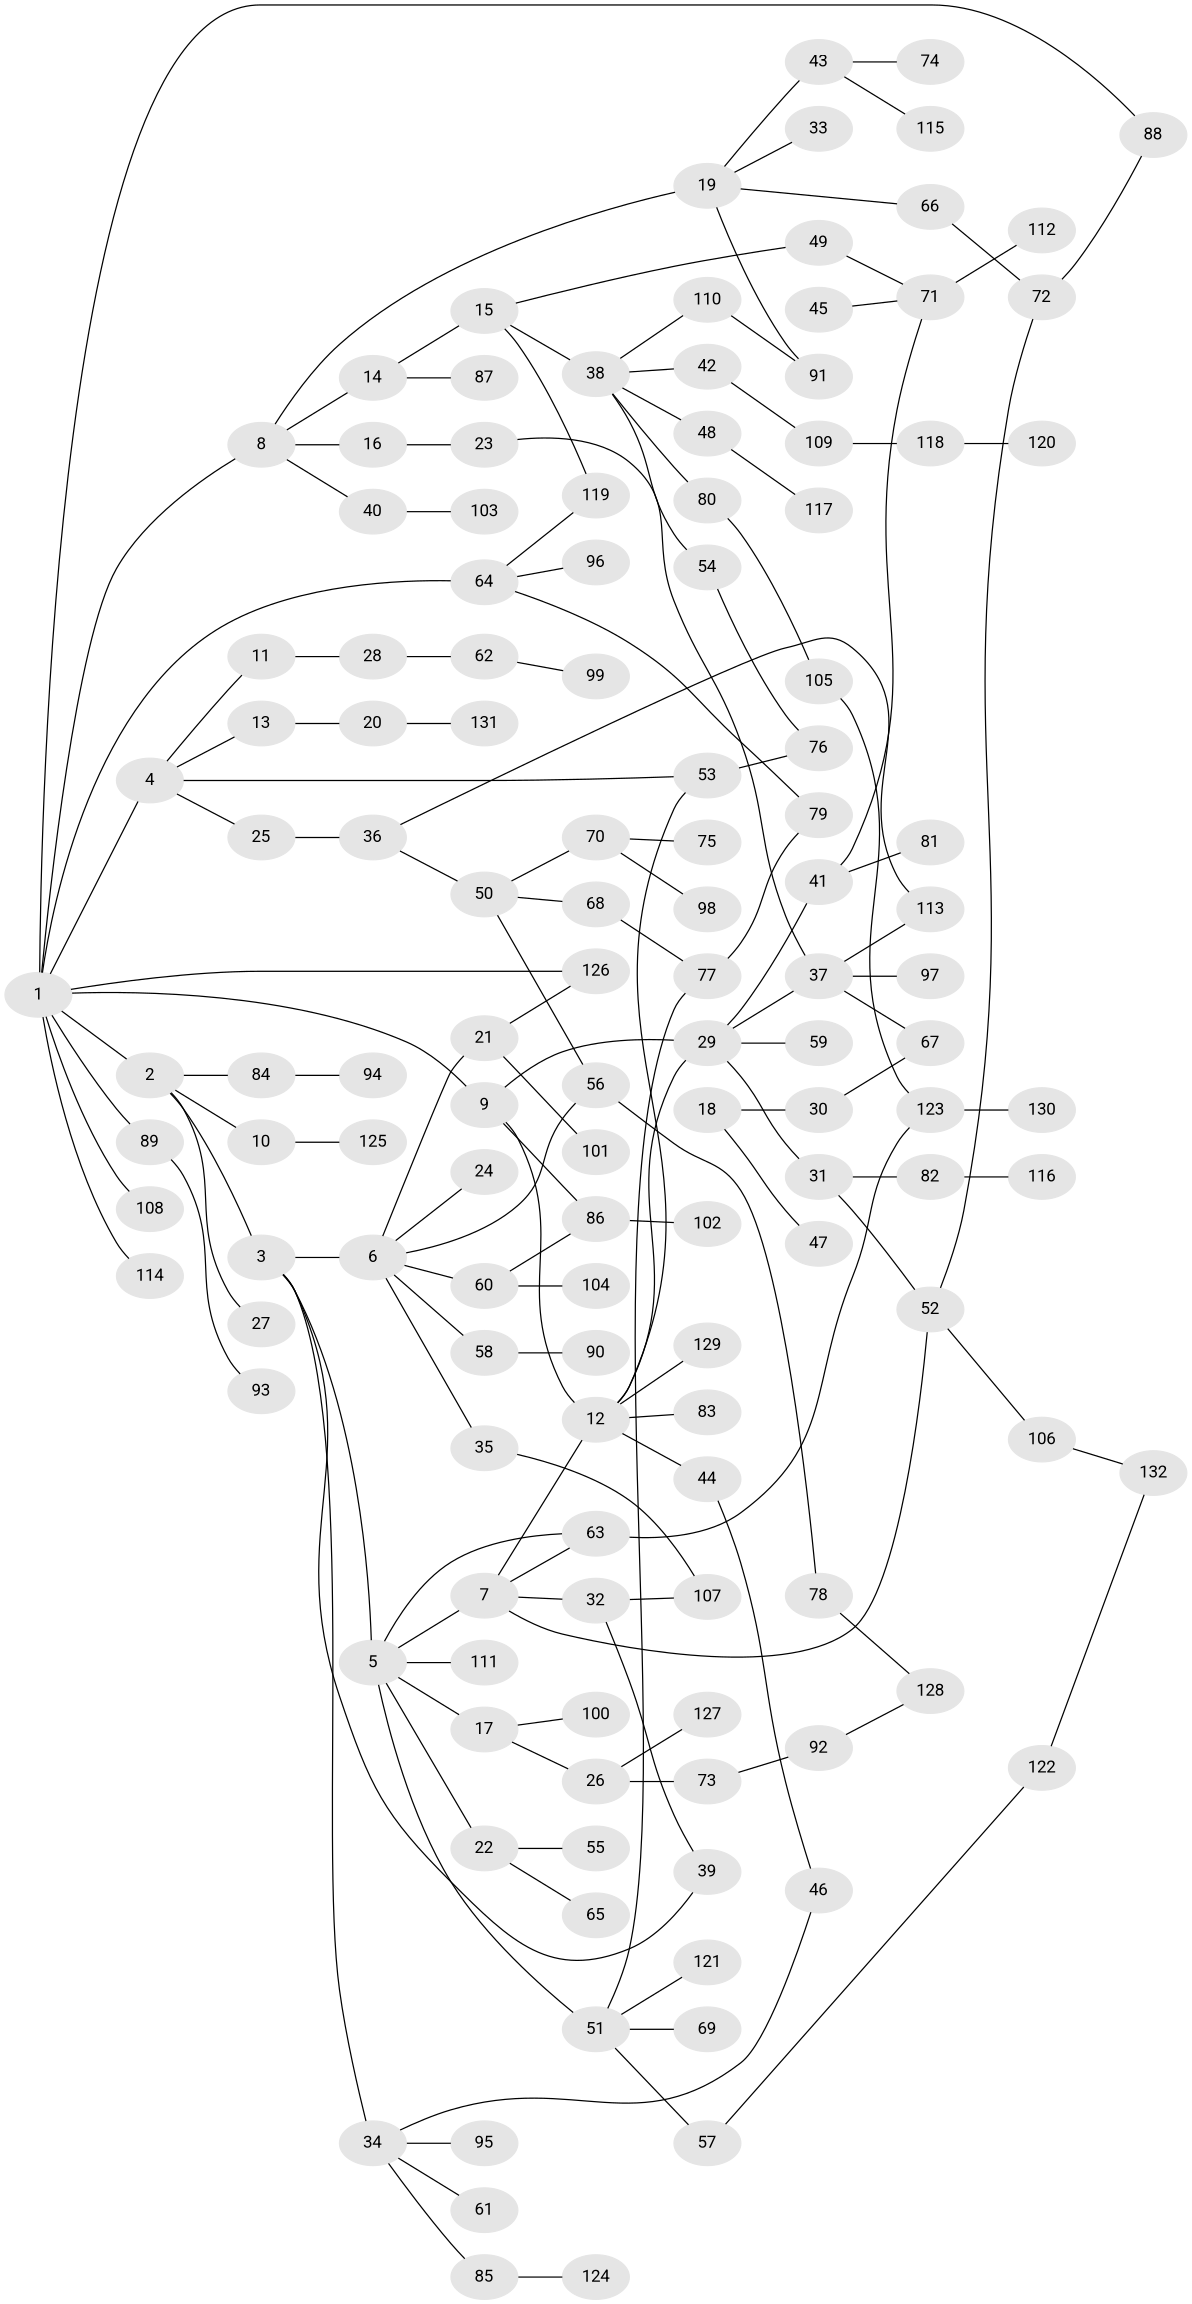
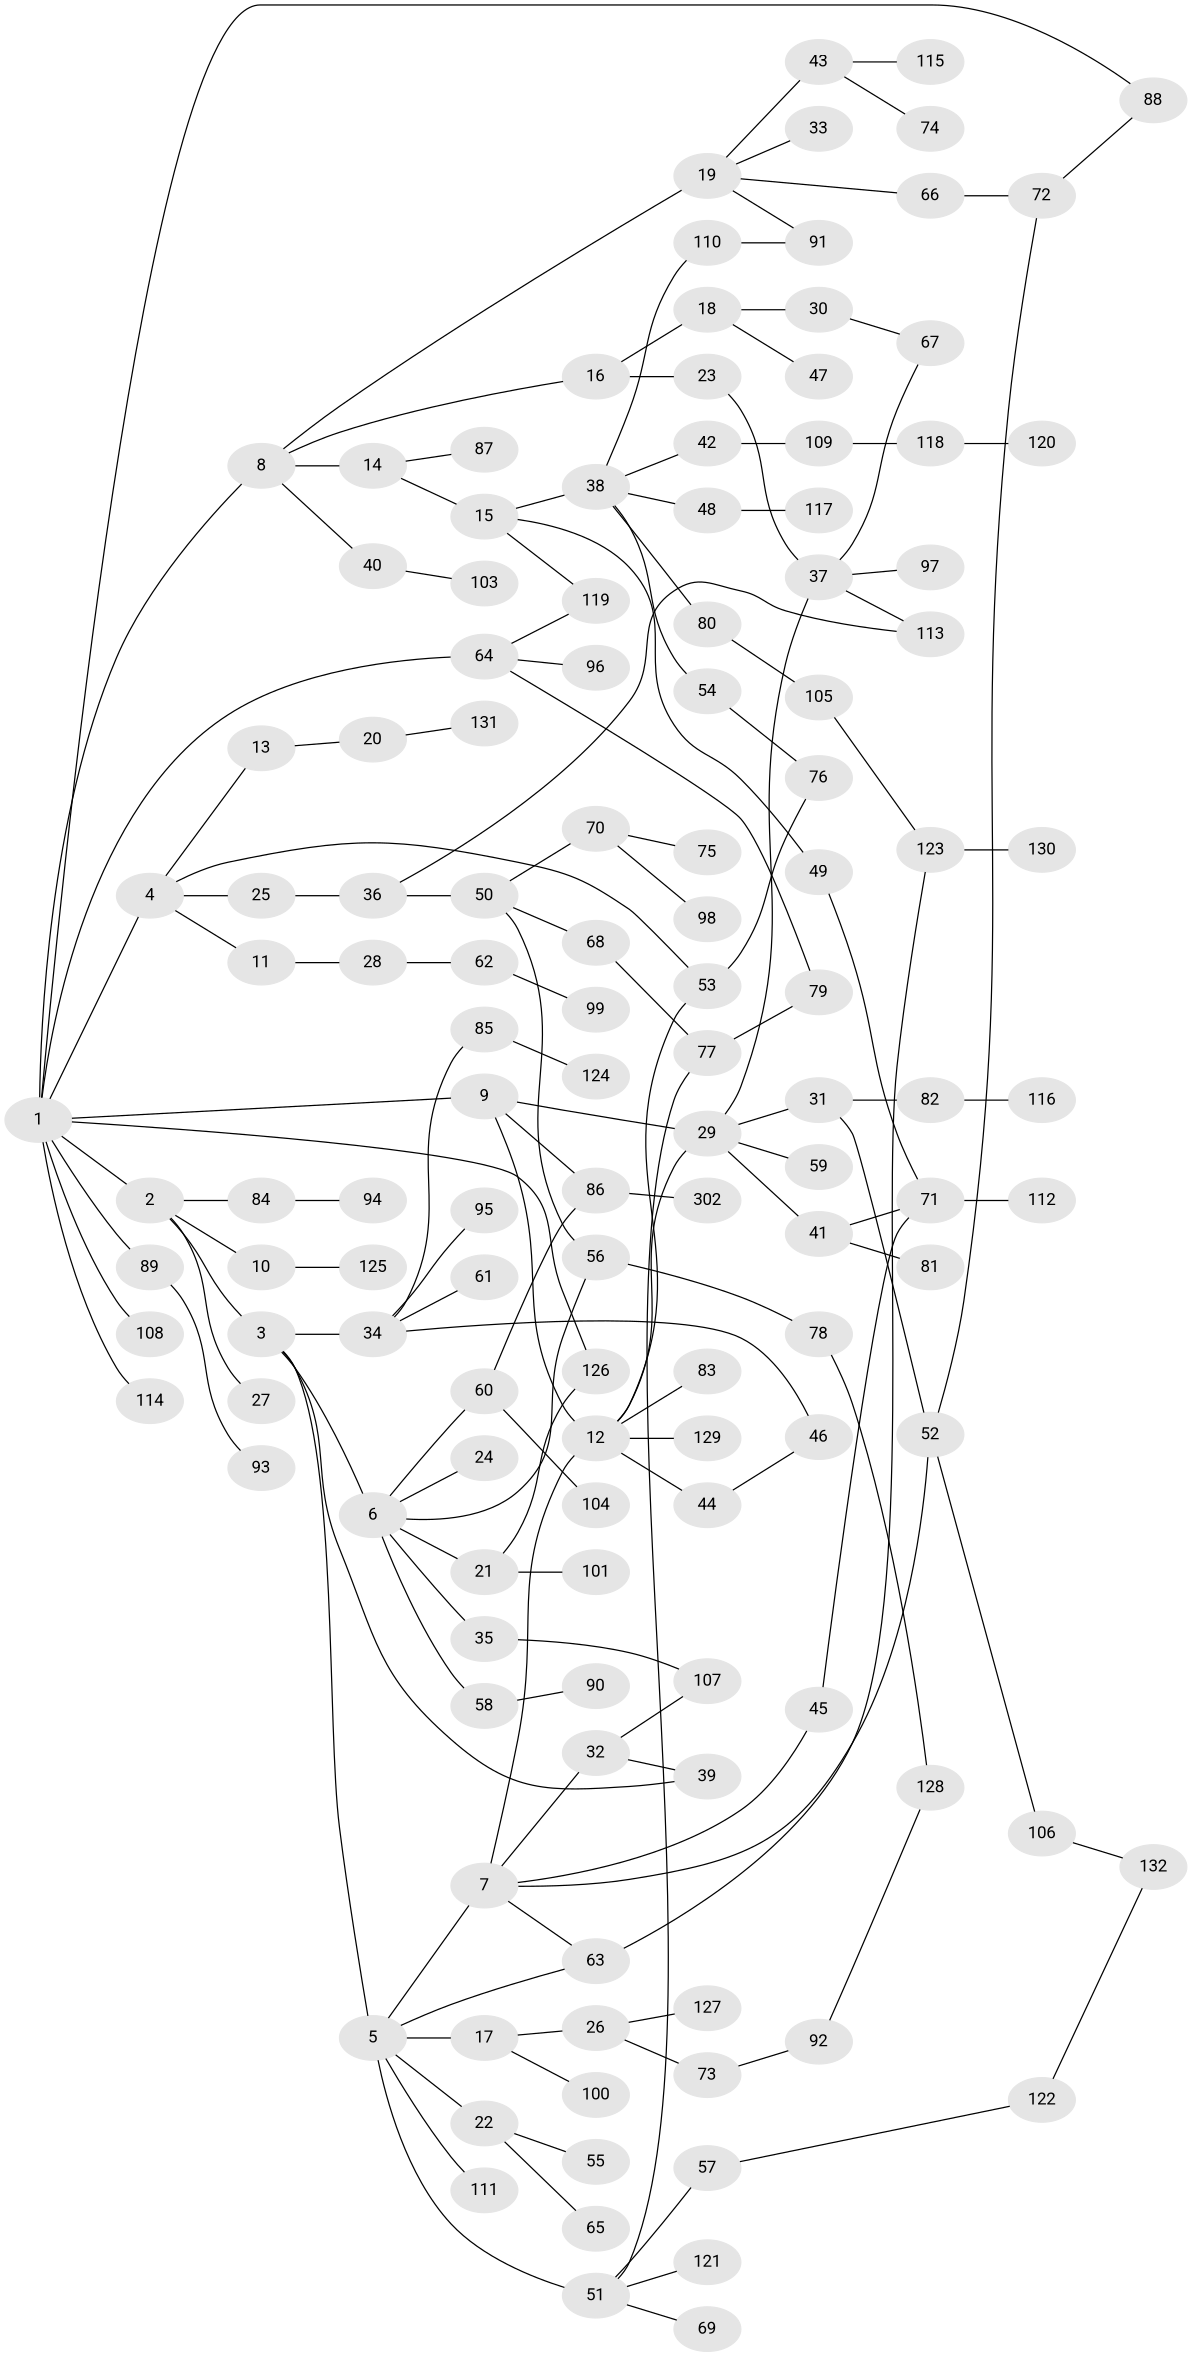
none -> (656, 340)
(707, 1224) -> (707, 1200)
none -> (682, 1841)
